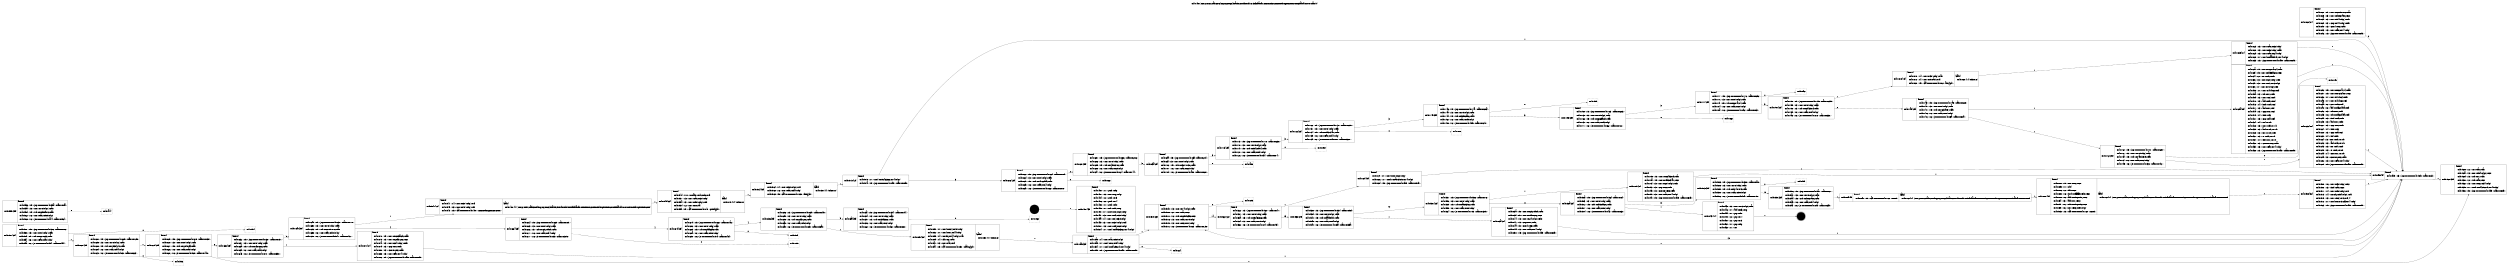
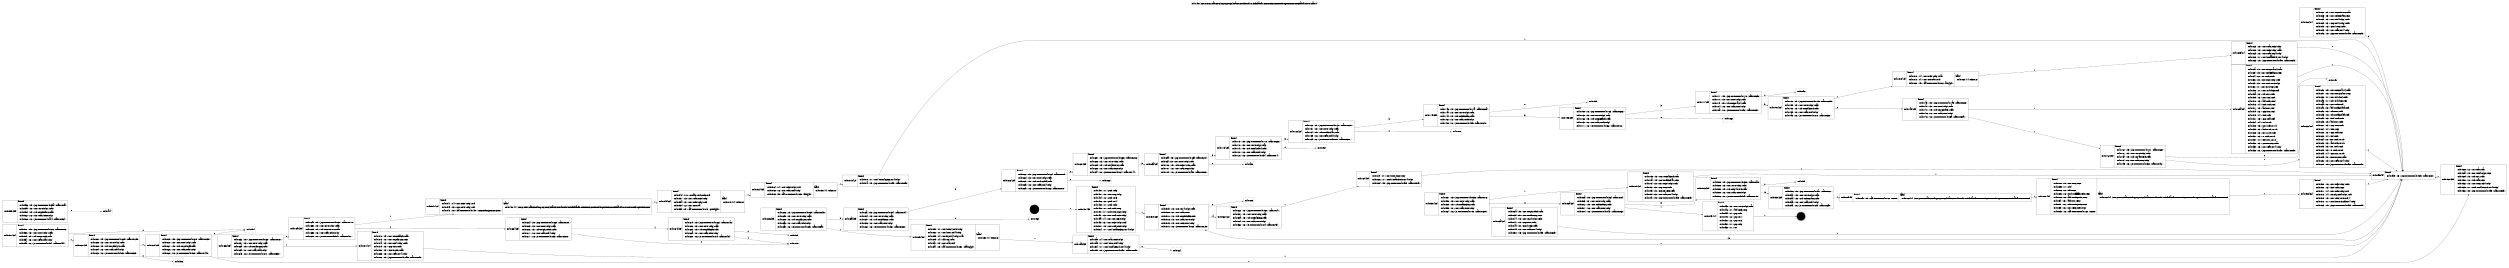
(2436, 179) -> (2438, 177)
(955, 181) -> (955, 200)
(1321, 217) -> none
(747, 224) -> (761, 241)
(1142, 233) -> (1139, 213)
(214, 246) -> (228, 232)
